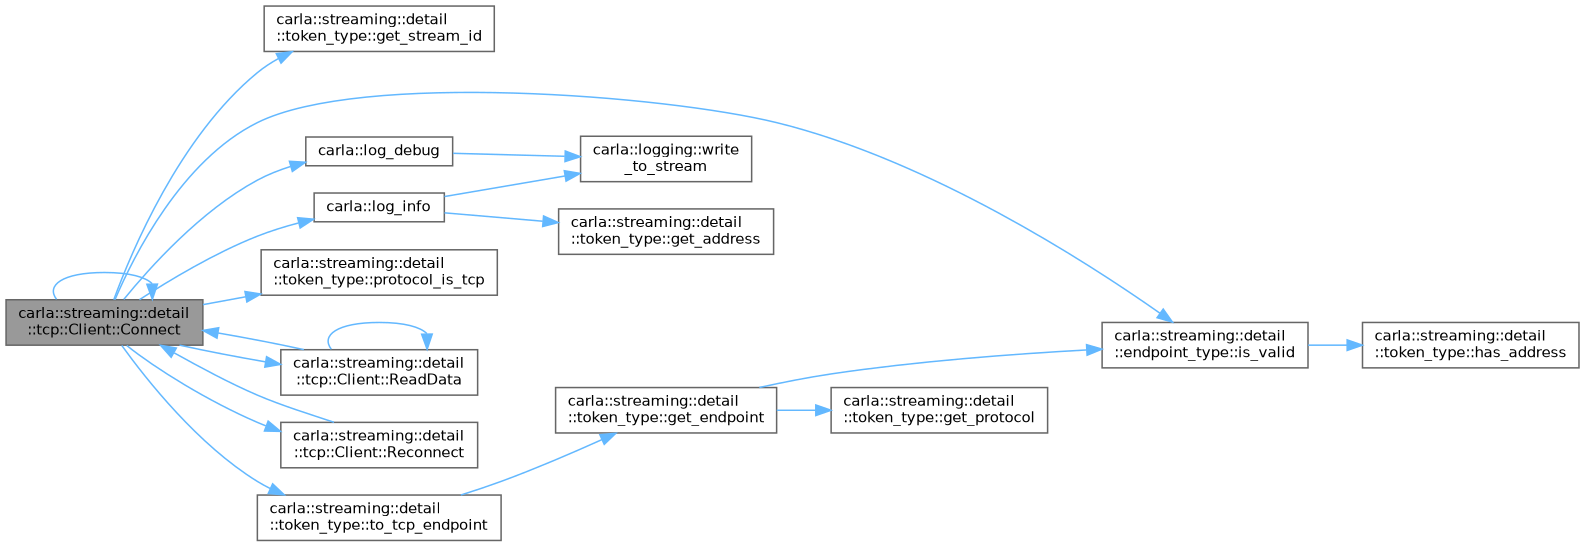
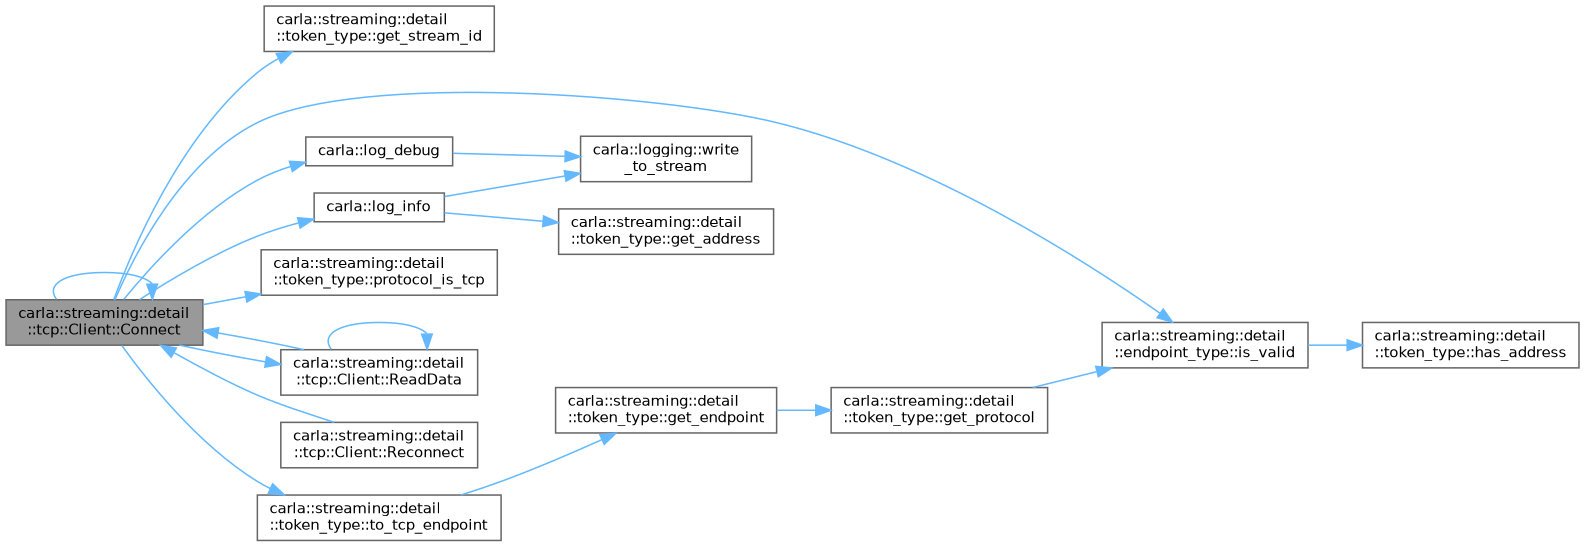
(922, 363) -> (1065, 380)
(194, 390) -> none
